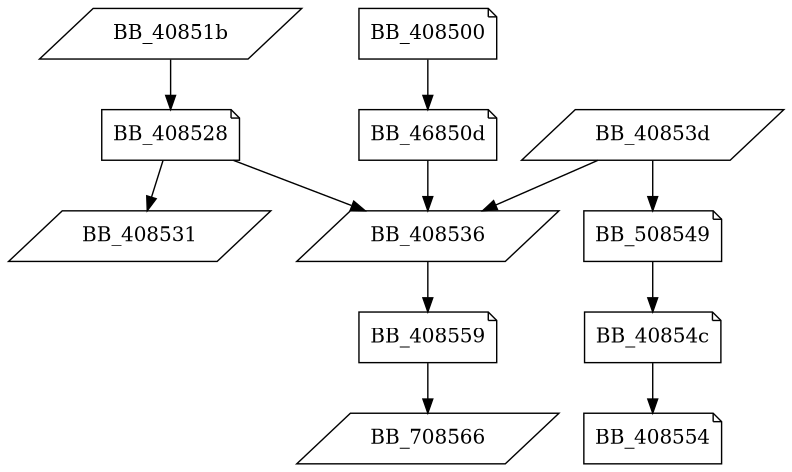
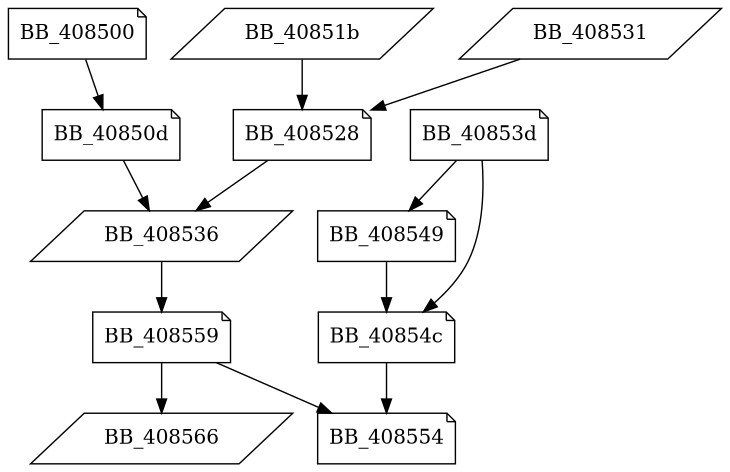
(428, 135) -> (111, 135)
(653, 135) -> (479, 135)
(157, 179) -> (452, 82)
(547, 183) -> (477, 238)
(653, 236) -> (387, 236)
none -> (268, 385)
(428, 439) -> (162, 439)
